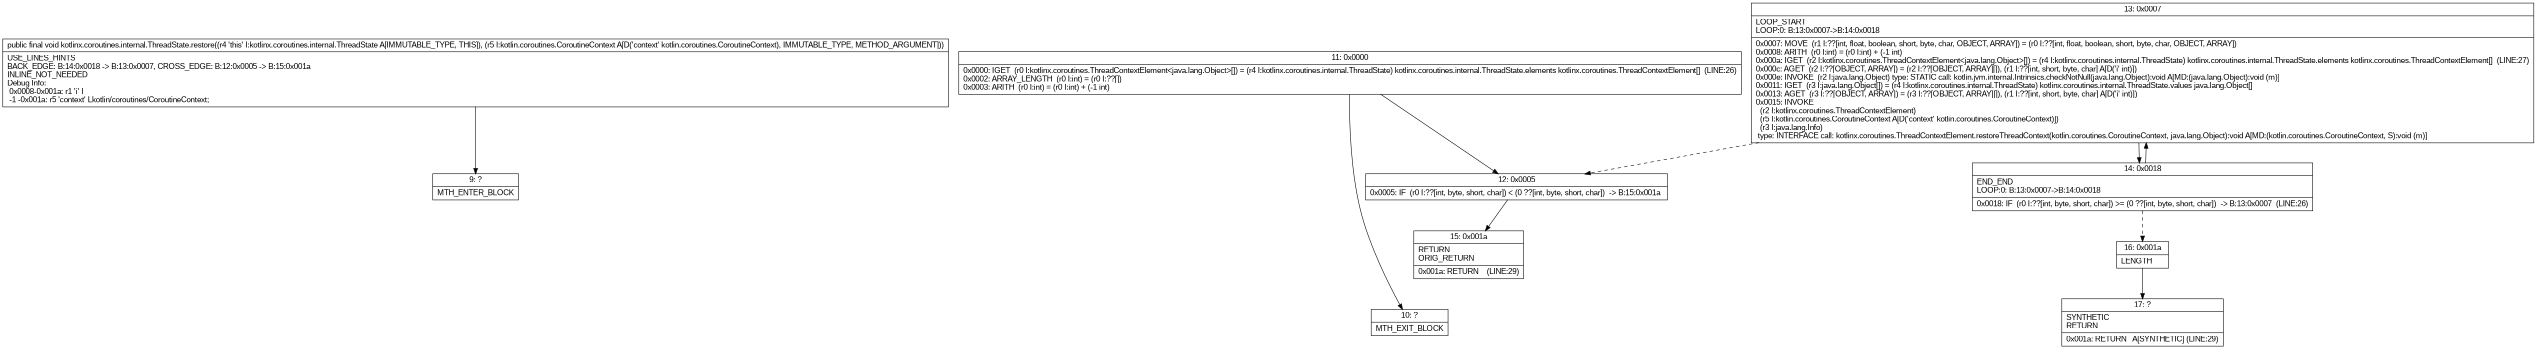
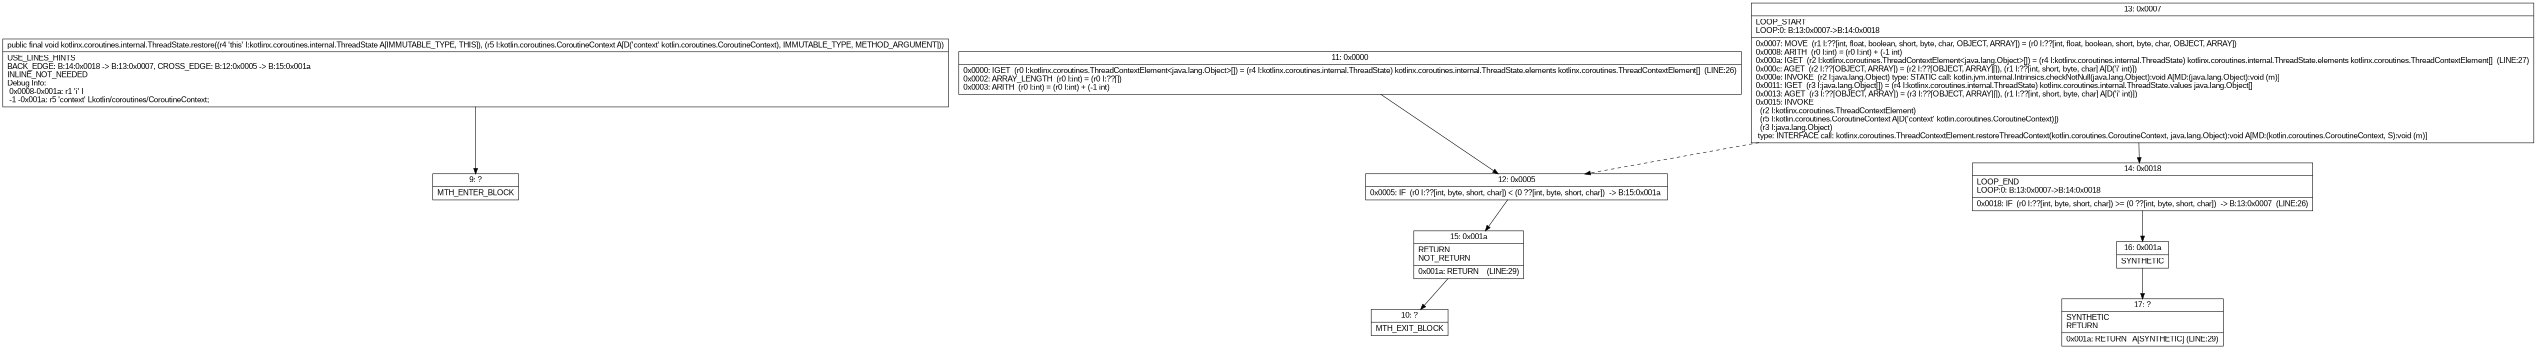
(1789, 128) -> (1794, 128)
(2146, 156) -> none
(1995, 182) -> (1998, 182)
(1359, 203) -> (1436, 292)
(2143, 223) -> (2143, 223)
(1446, 258) -> (1444, 258)
(2137, 261) -> (2143, 261)
